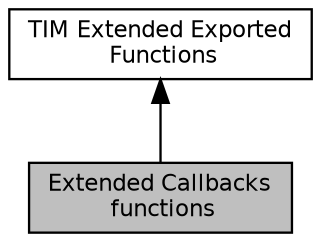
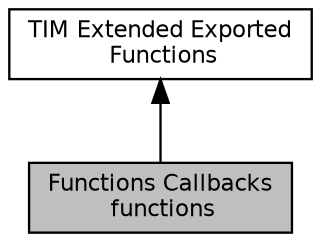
(161, 198) -> (161, 198)
